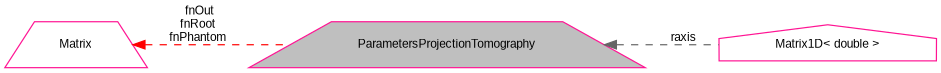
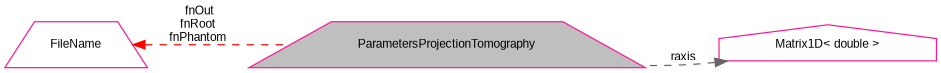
(76, 45) -> (76, 45)
(668, 45) -> (678, 65)
